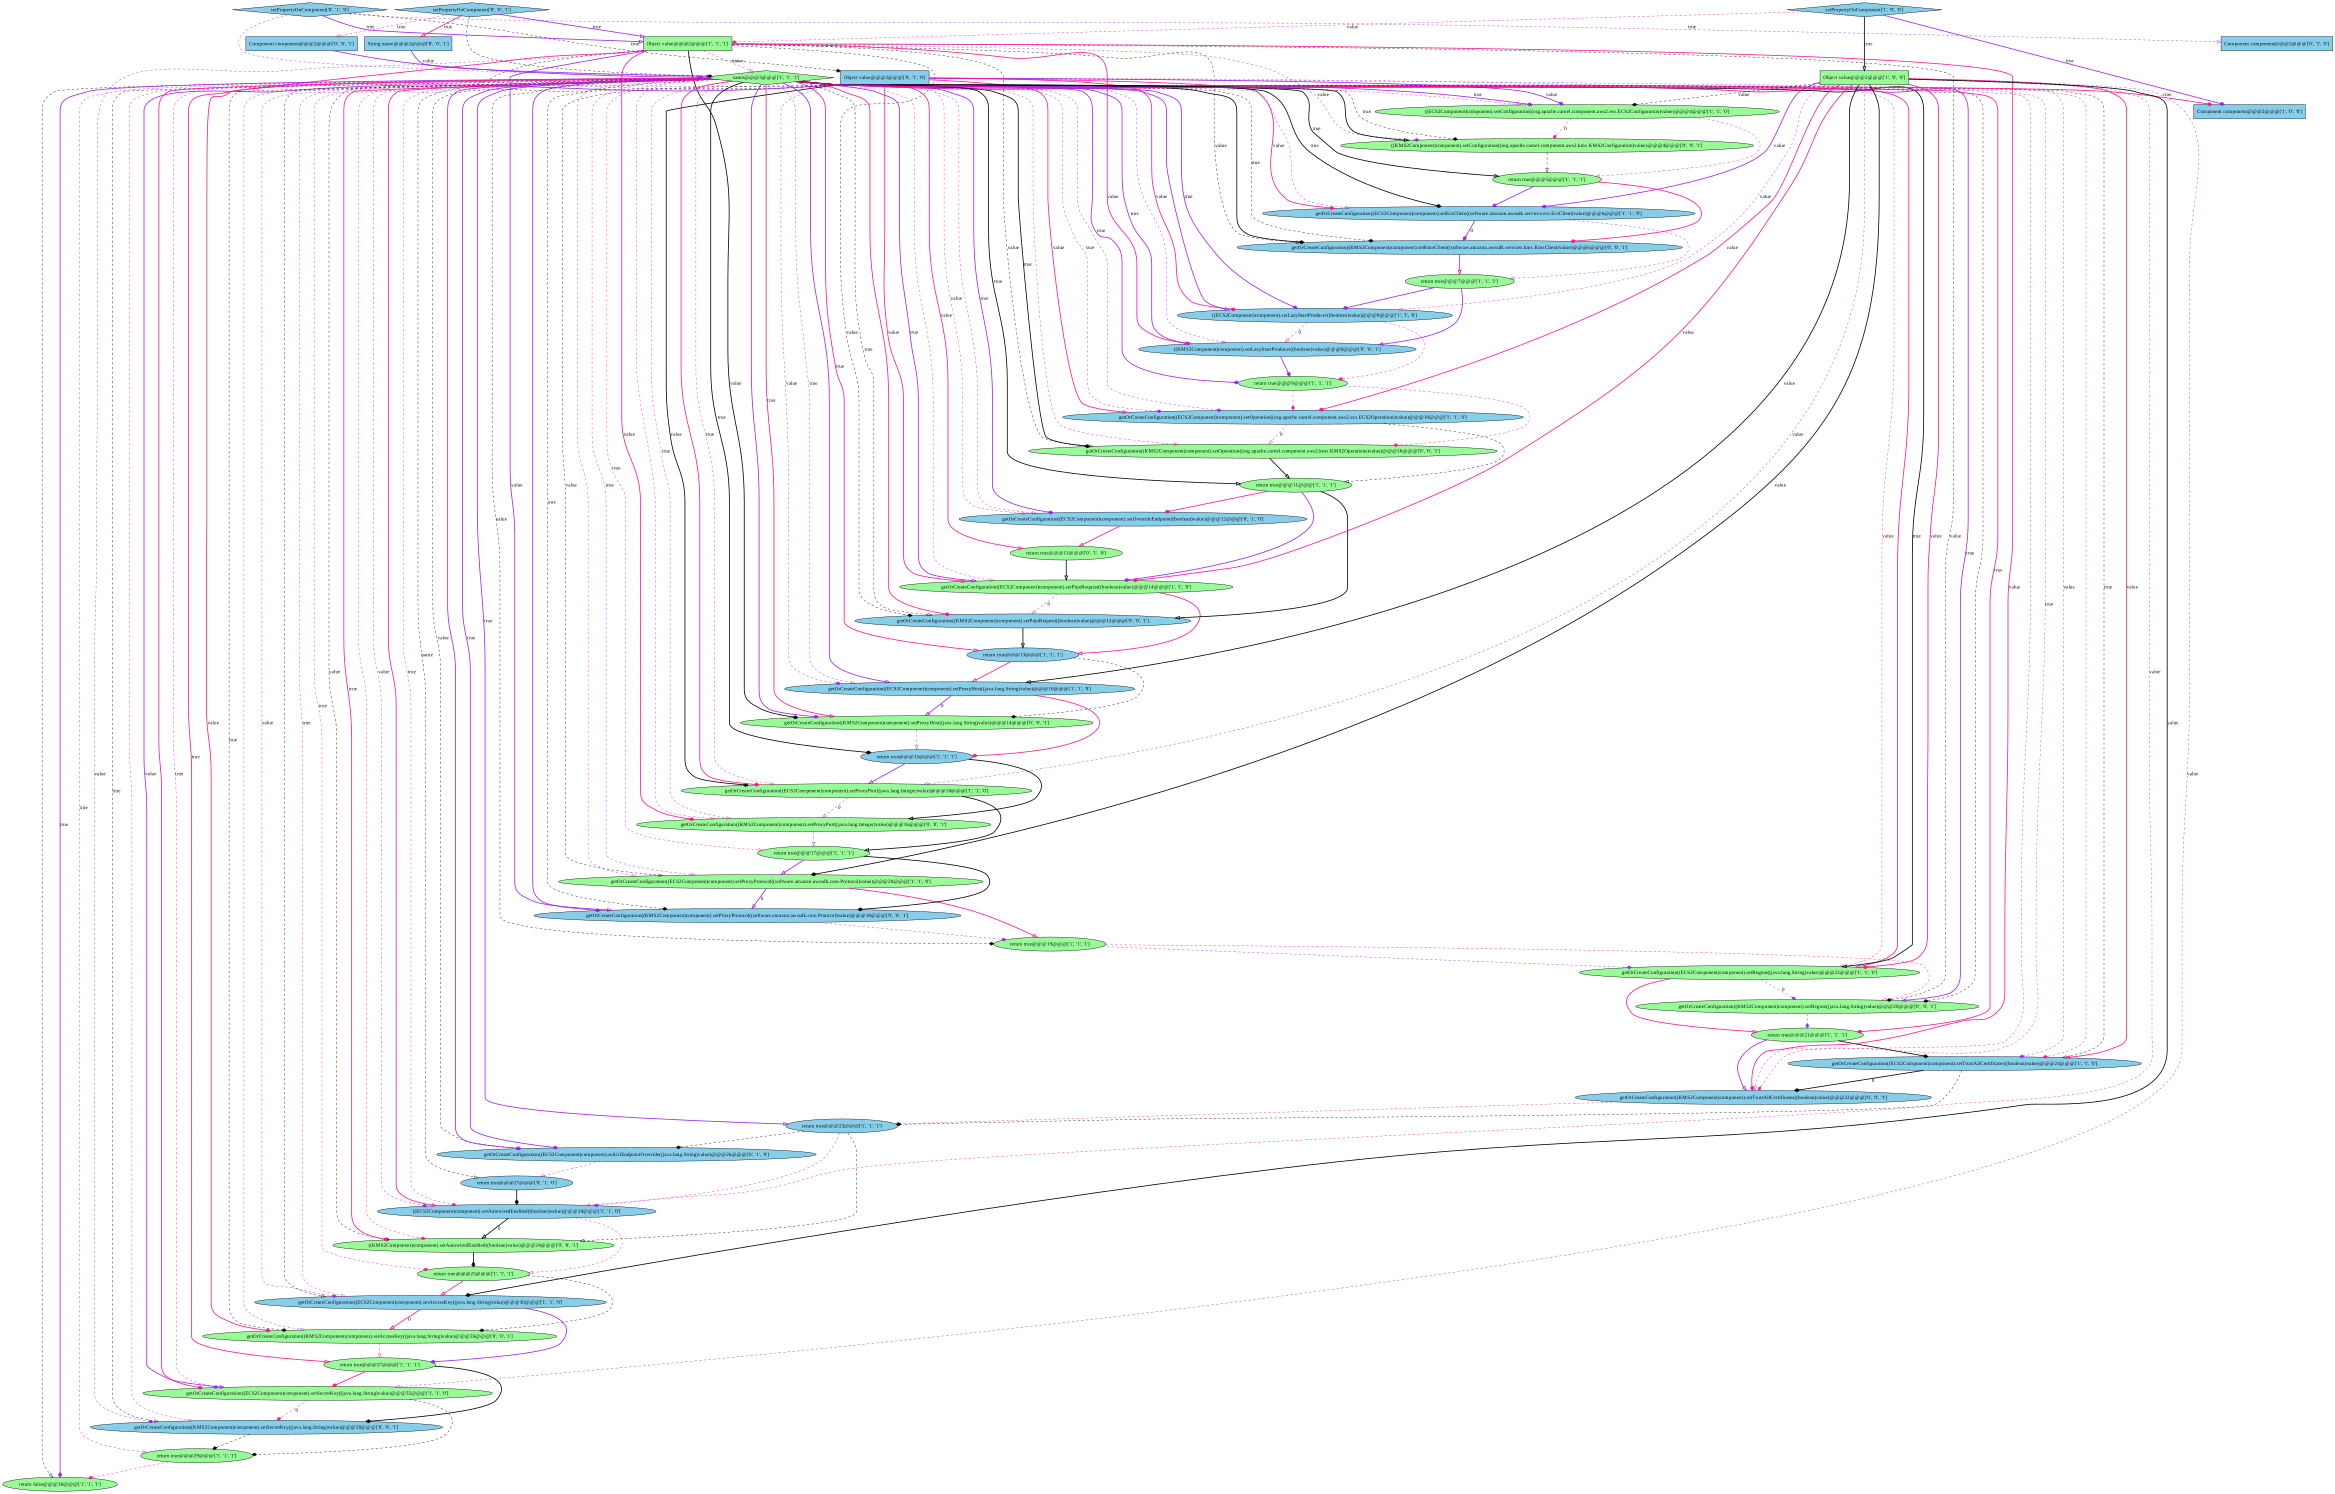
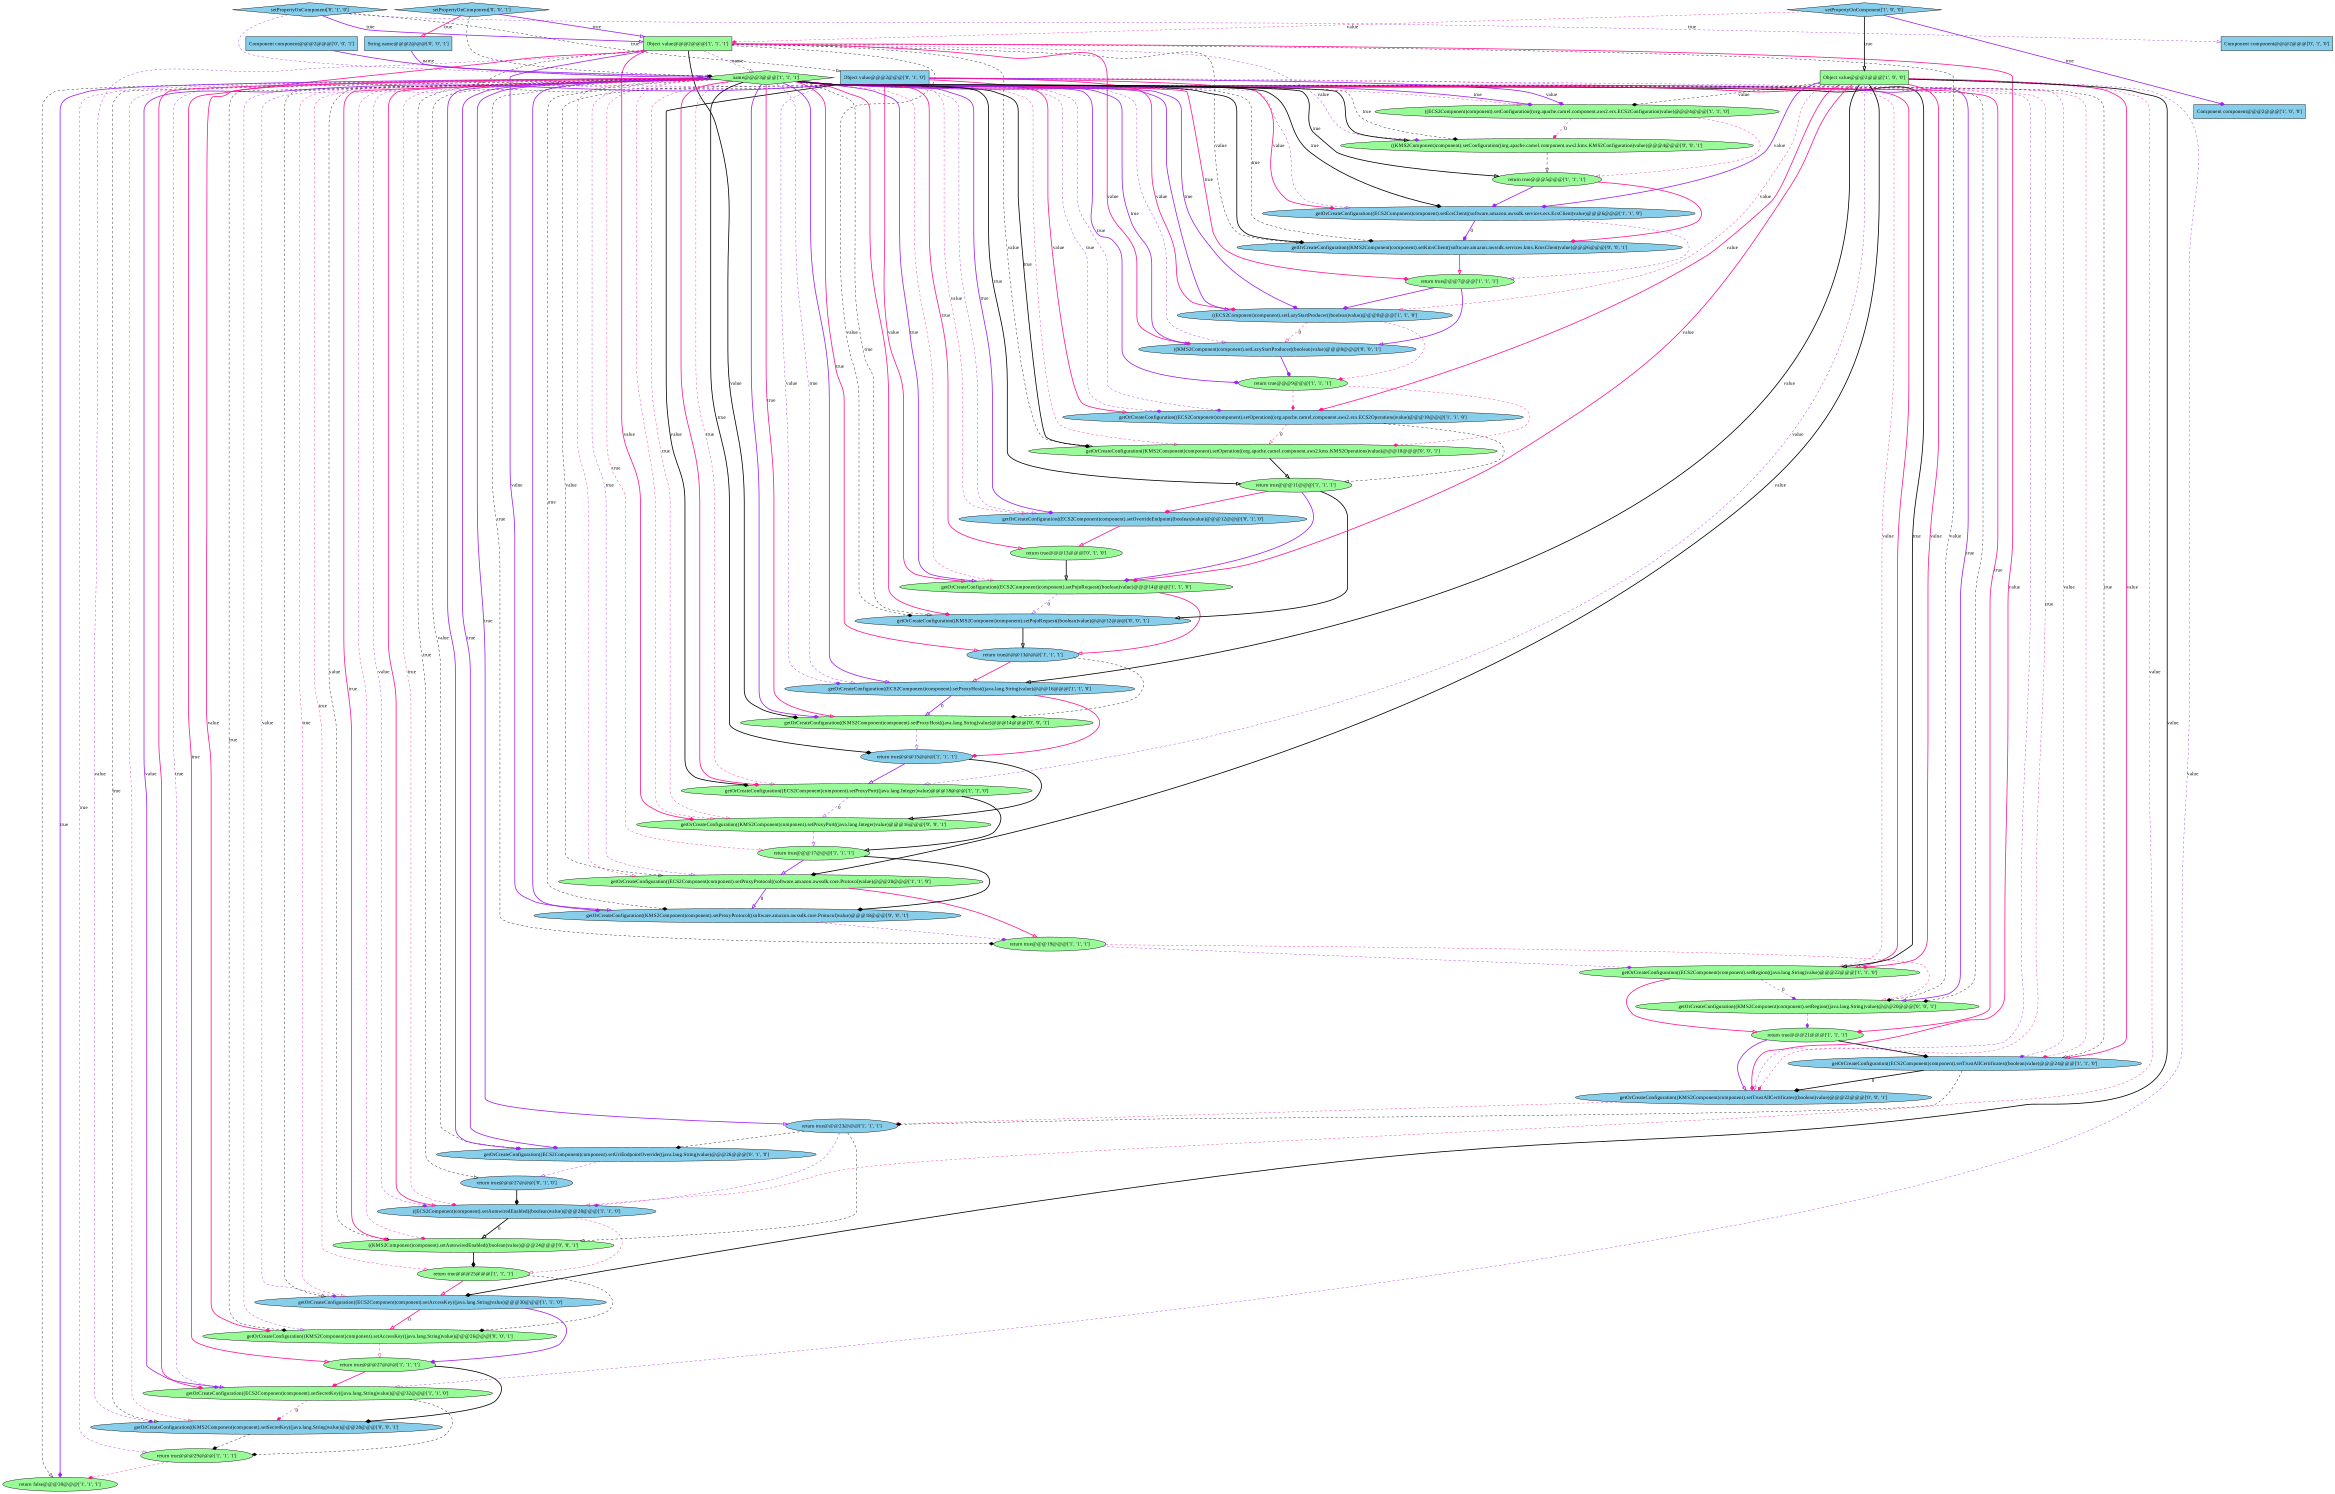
(394, 25) -> none
(592, 45) -> (592, 45)
(429, 61) -> (429, 61)
(1502, 87) -> (1190, 106)
(946, 315) -> (946, 315)
(502, 519) -> (502, 519)
(314, 529) -> (314, 529)
(427, 655) -> (427, 655)
